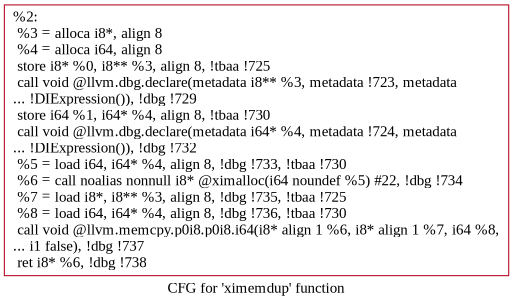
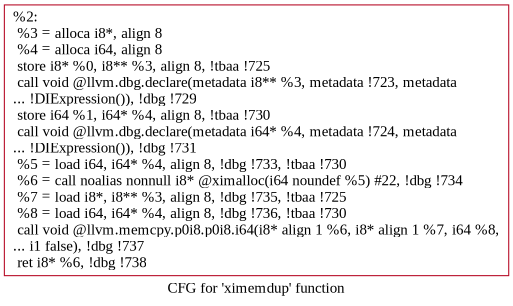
(105, 148) -> (105, 148)
